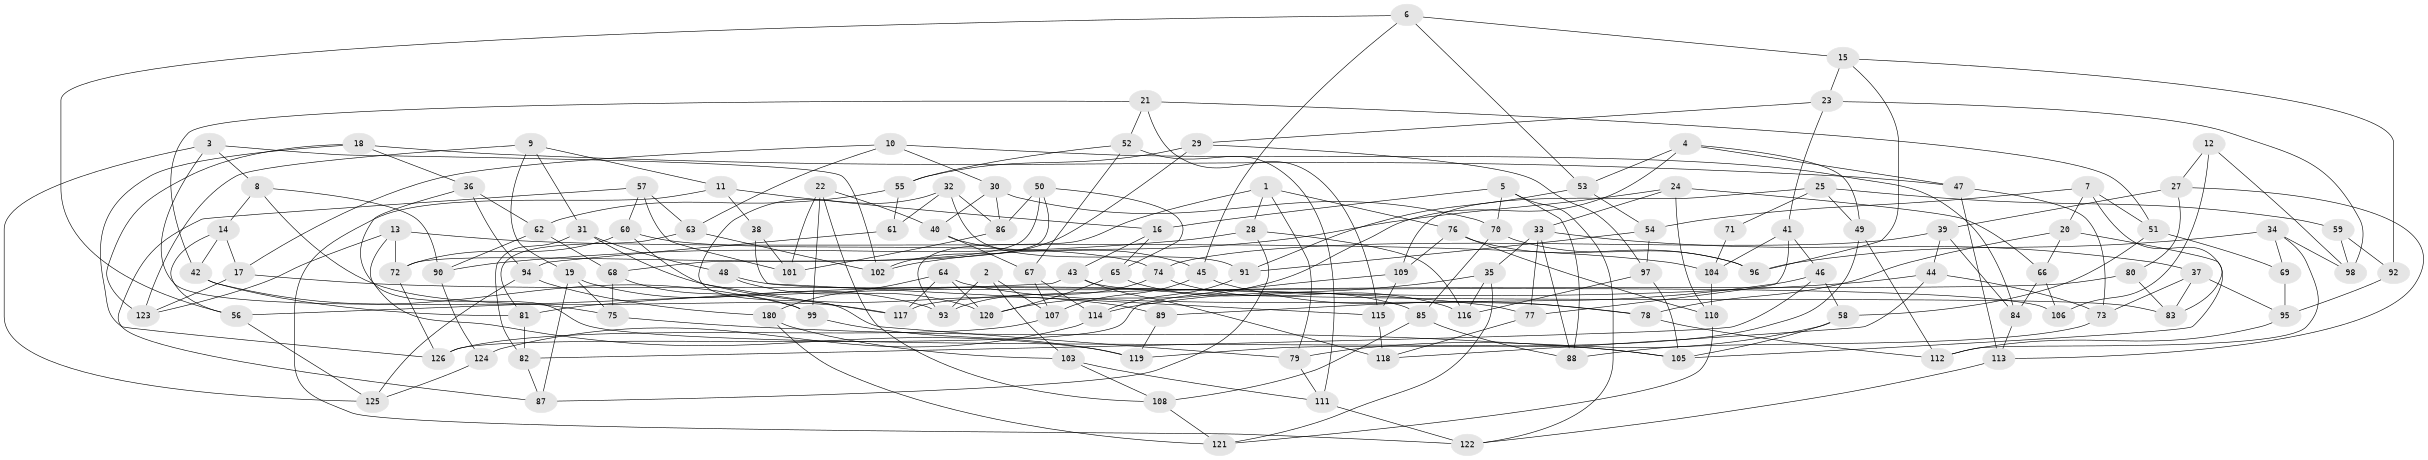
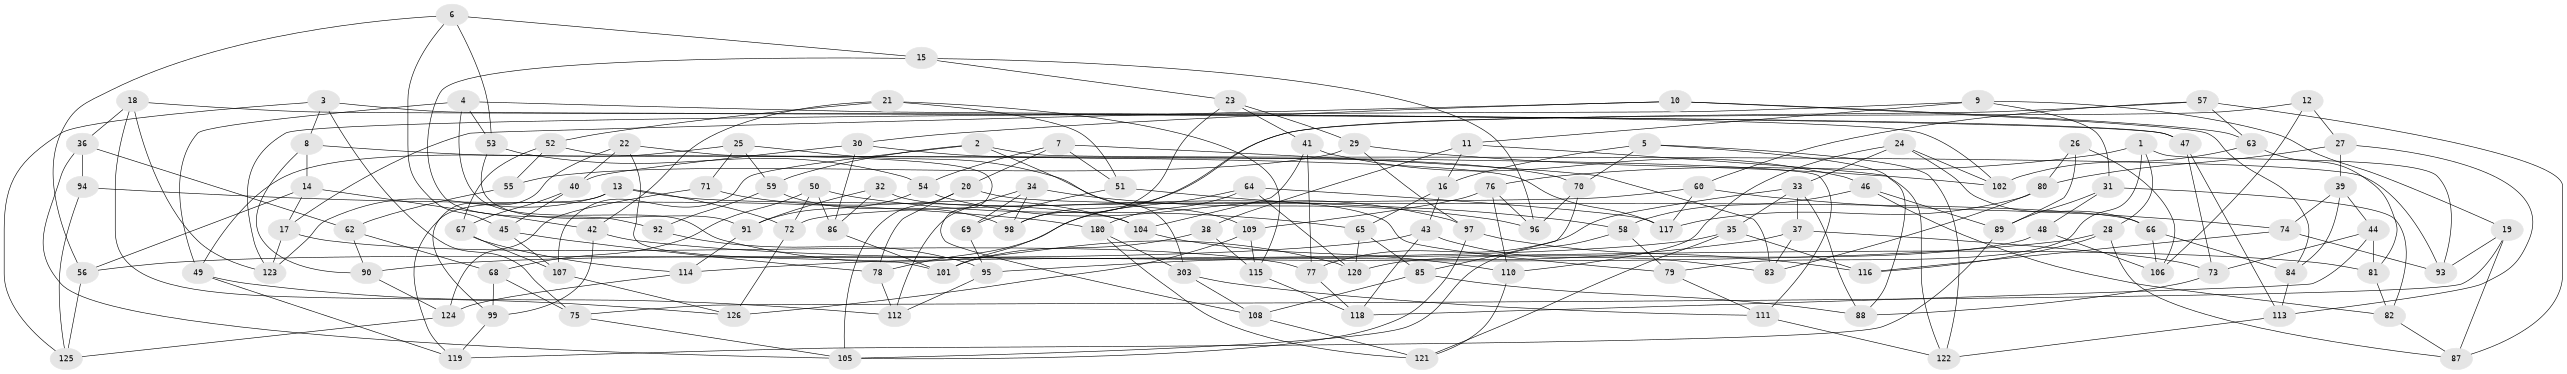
none -> (2075, 144)
none -> (872, 158)
none -> (540, 227)
(892, 230) -> none
(1068, 359) -> (1184, 273)
